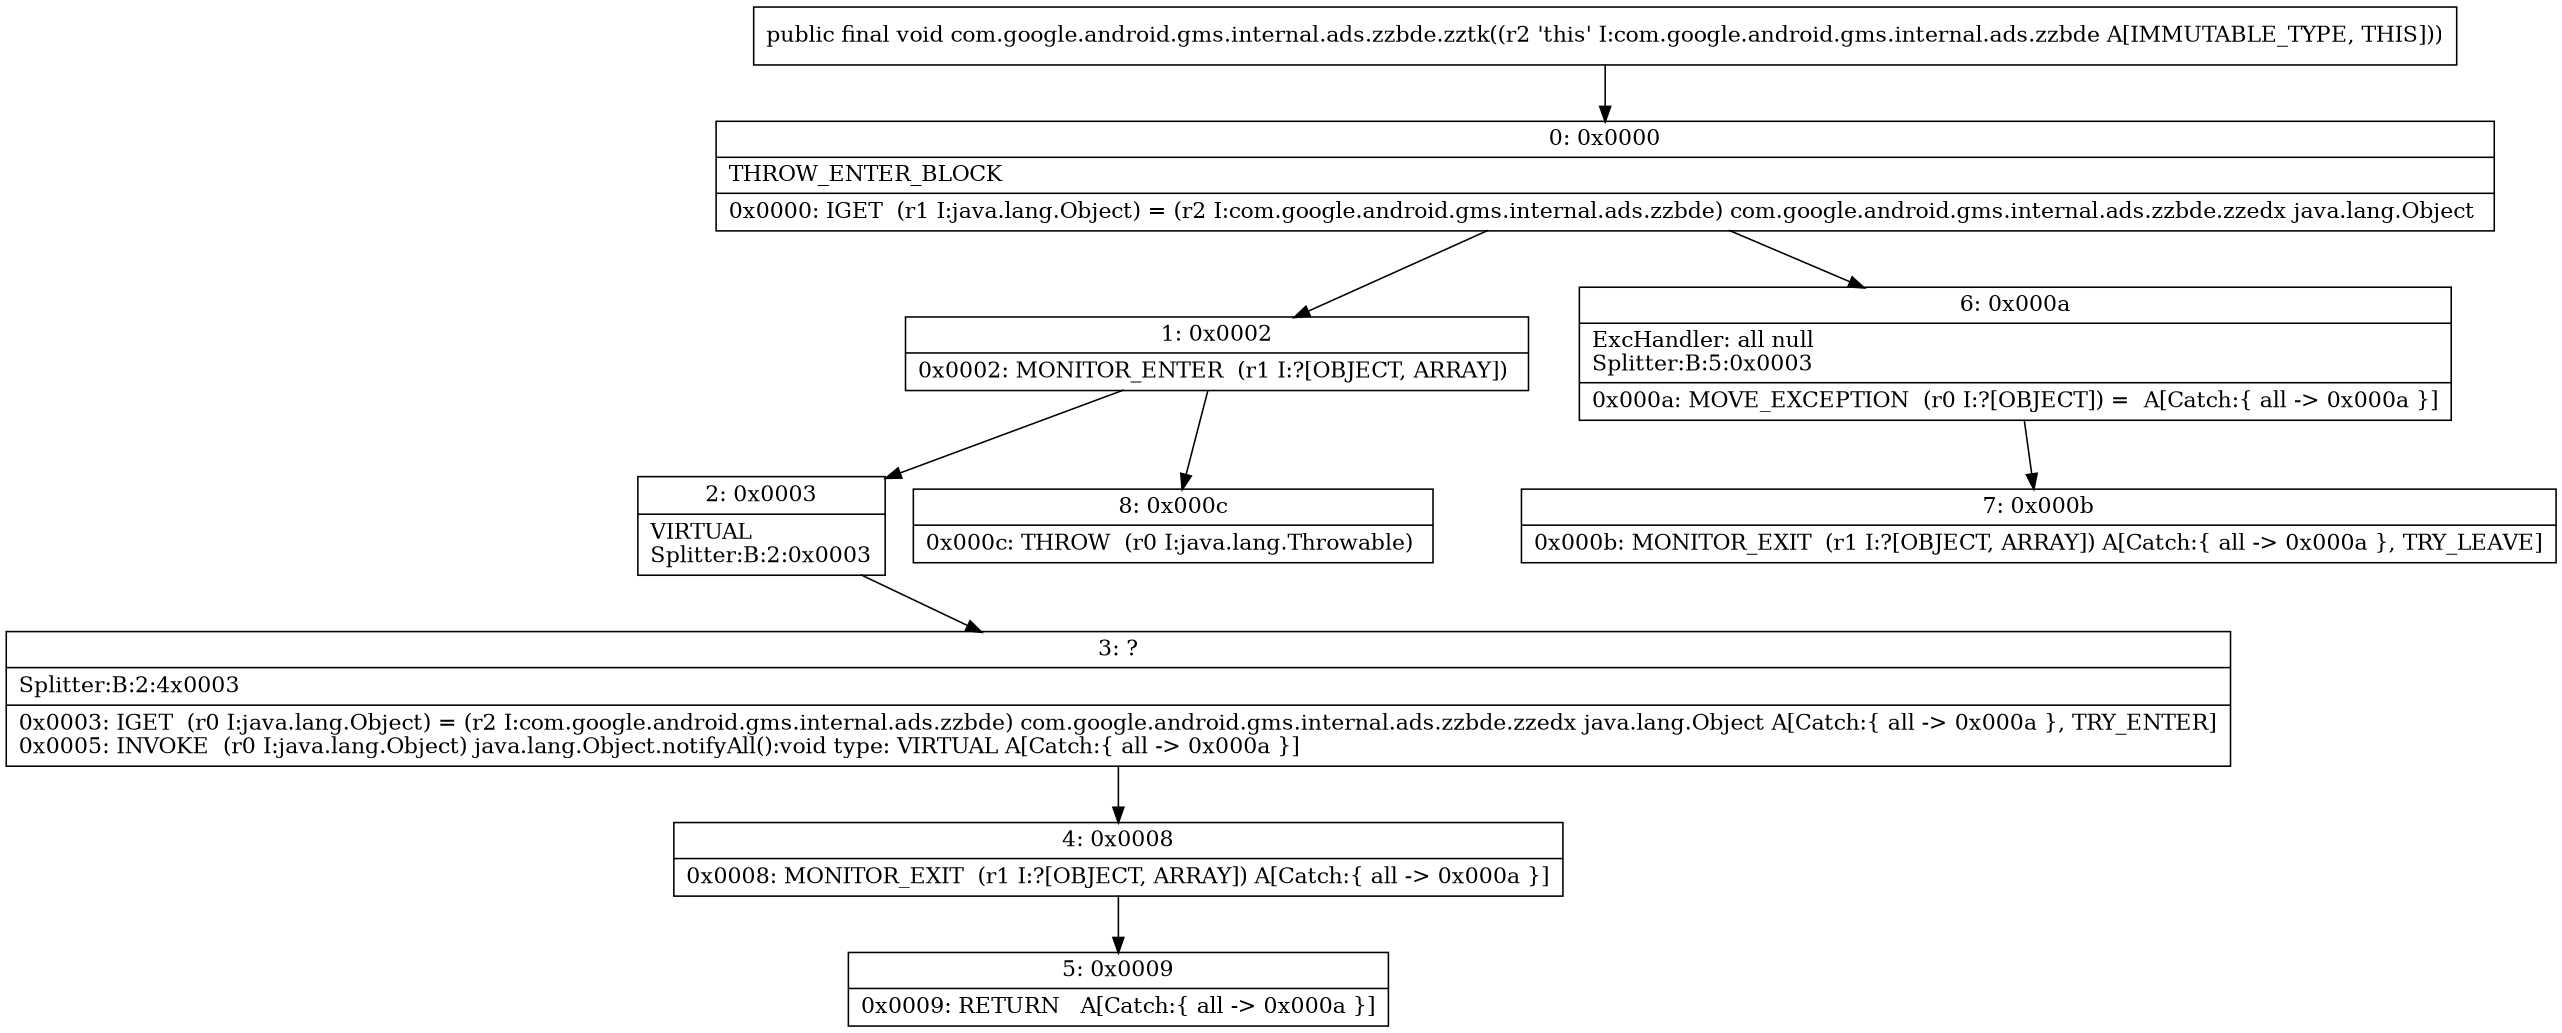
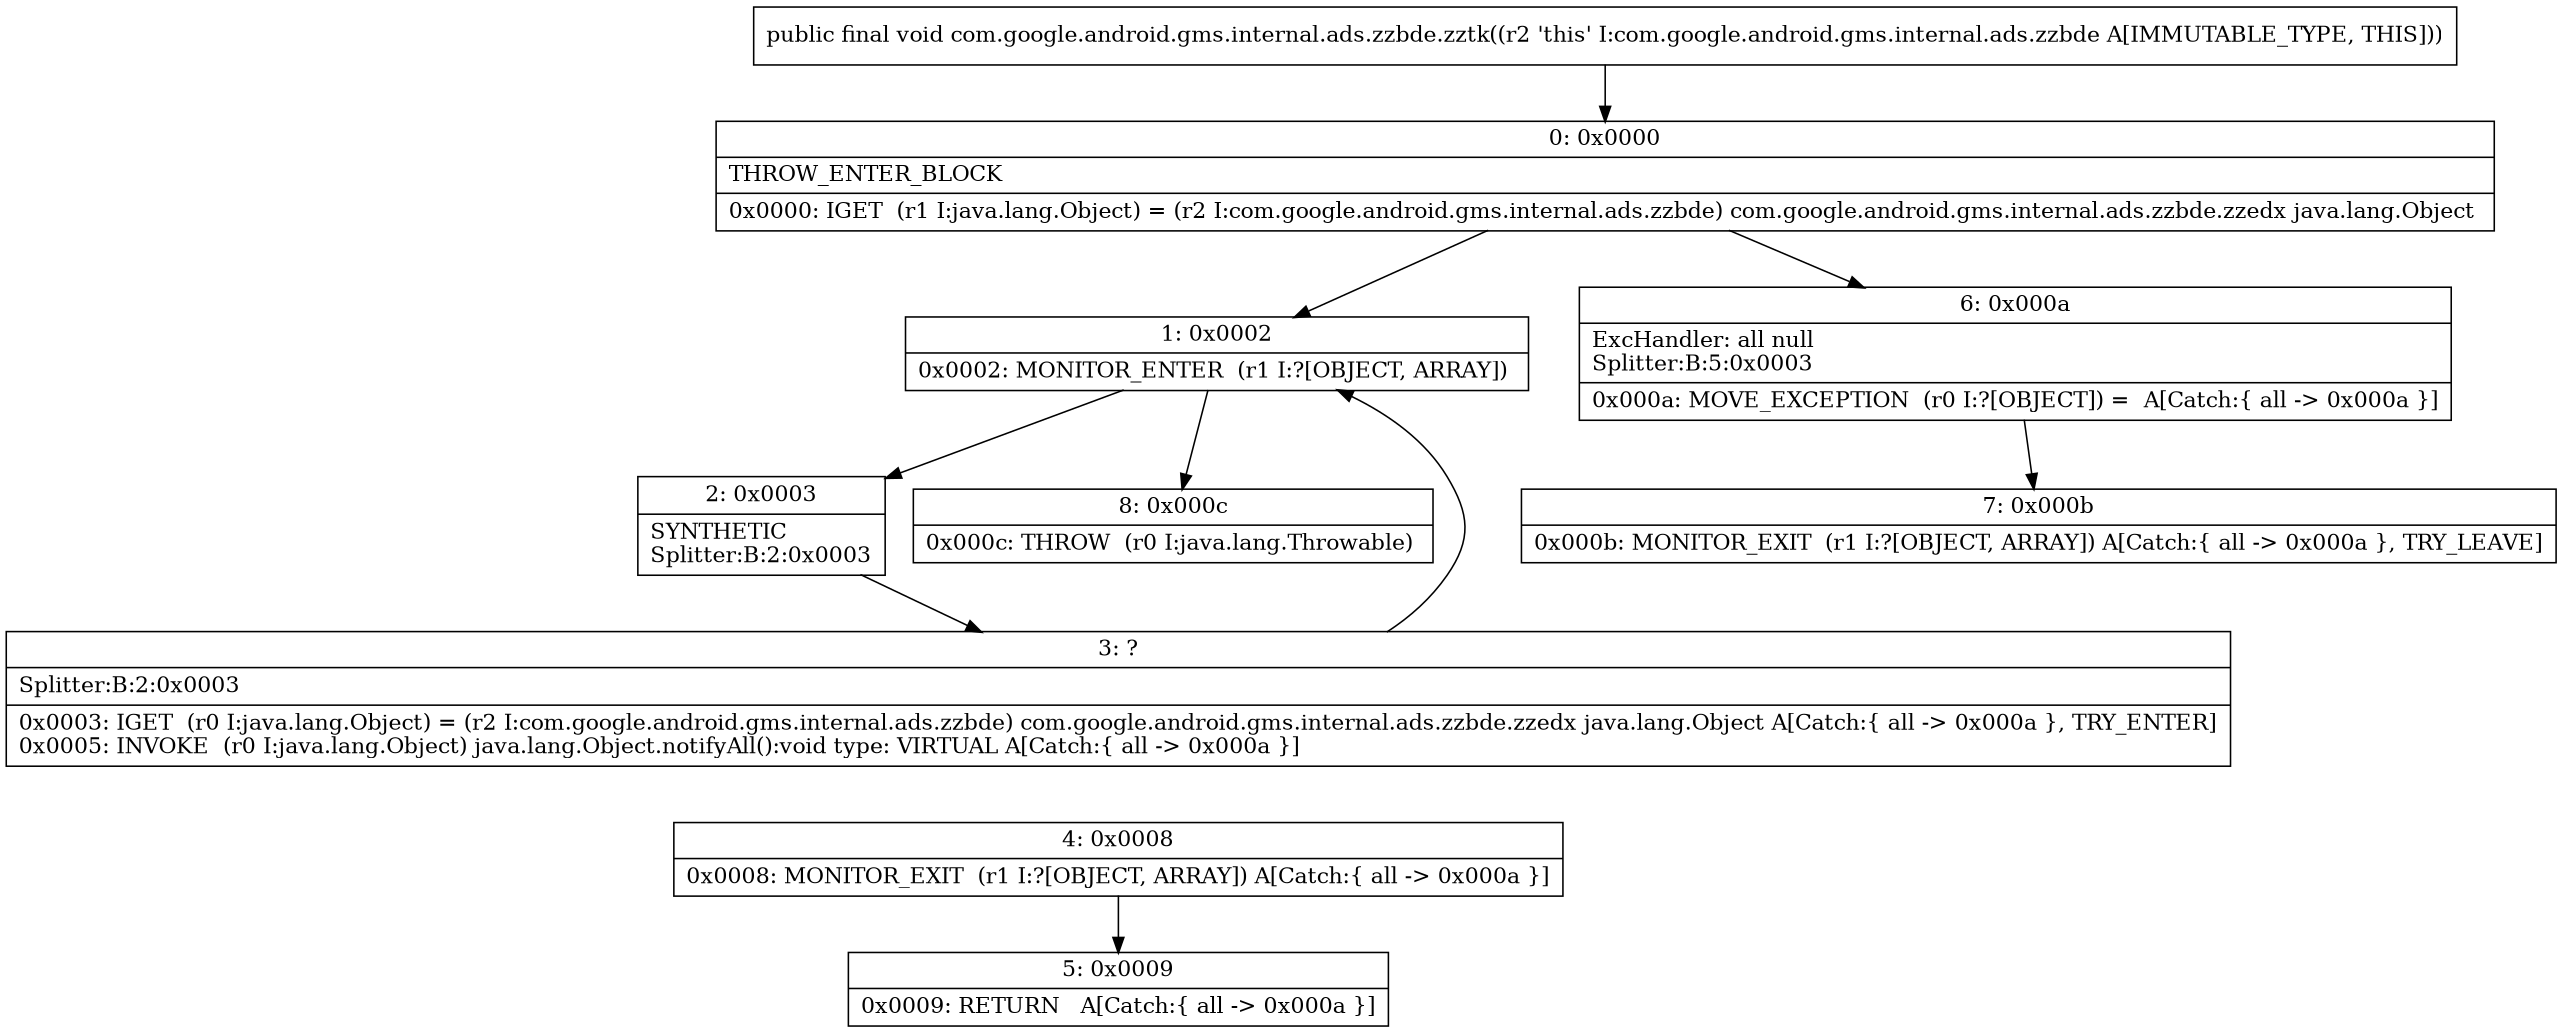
(701, 532) -> (719, 532)
(130, 686) -> (130, 686)
(1118, 786) -> (1461, 505)
